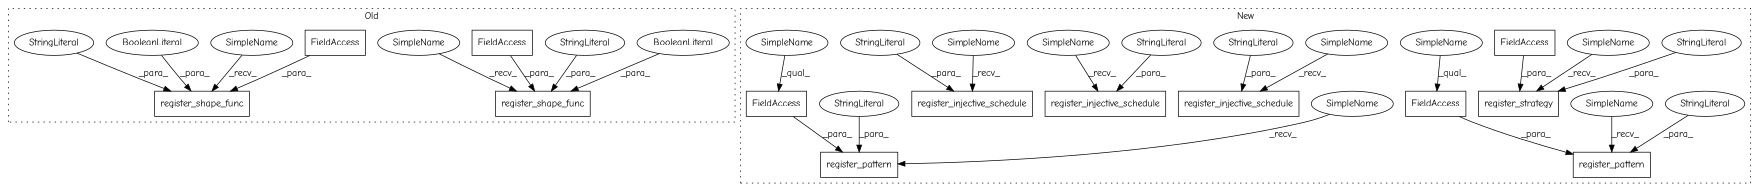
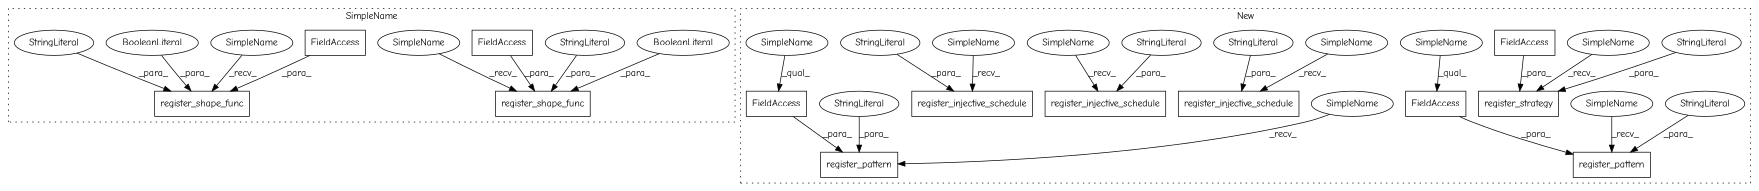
(372, 16) -> (372, 16)
